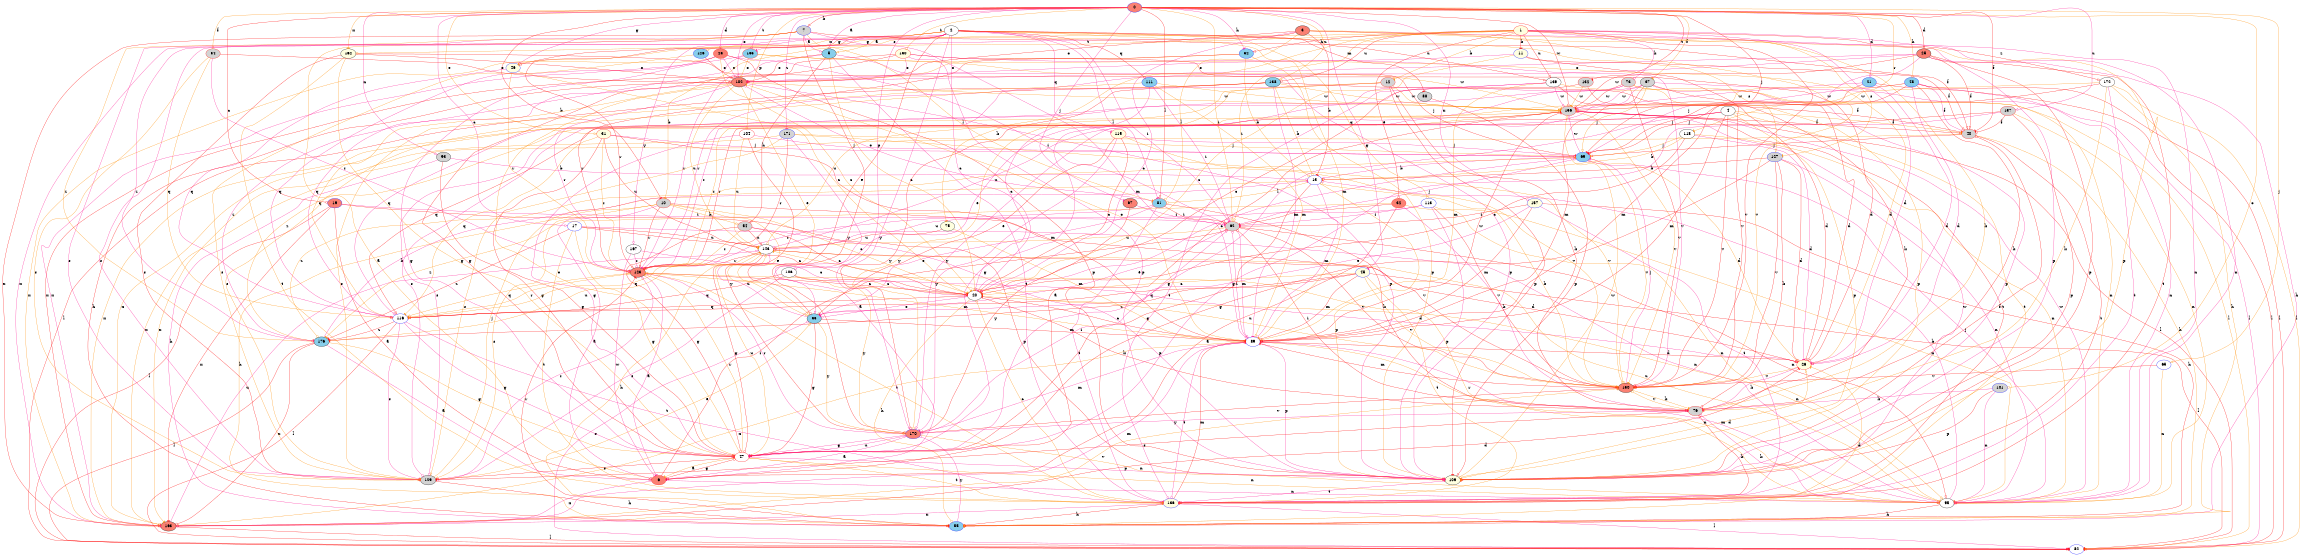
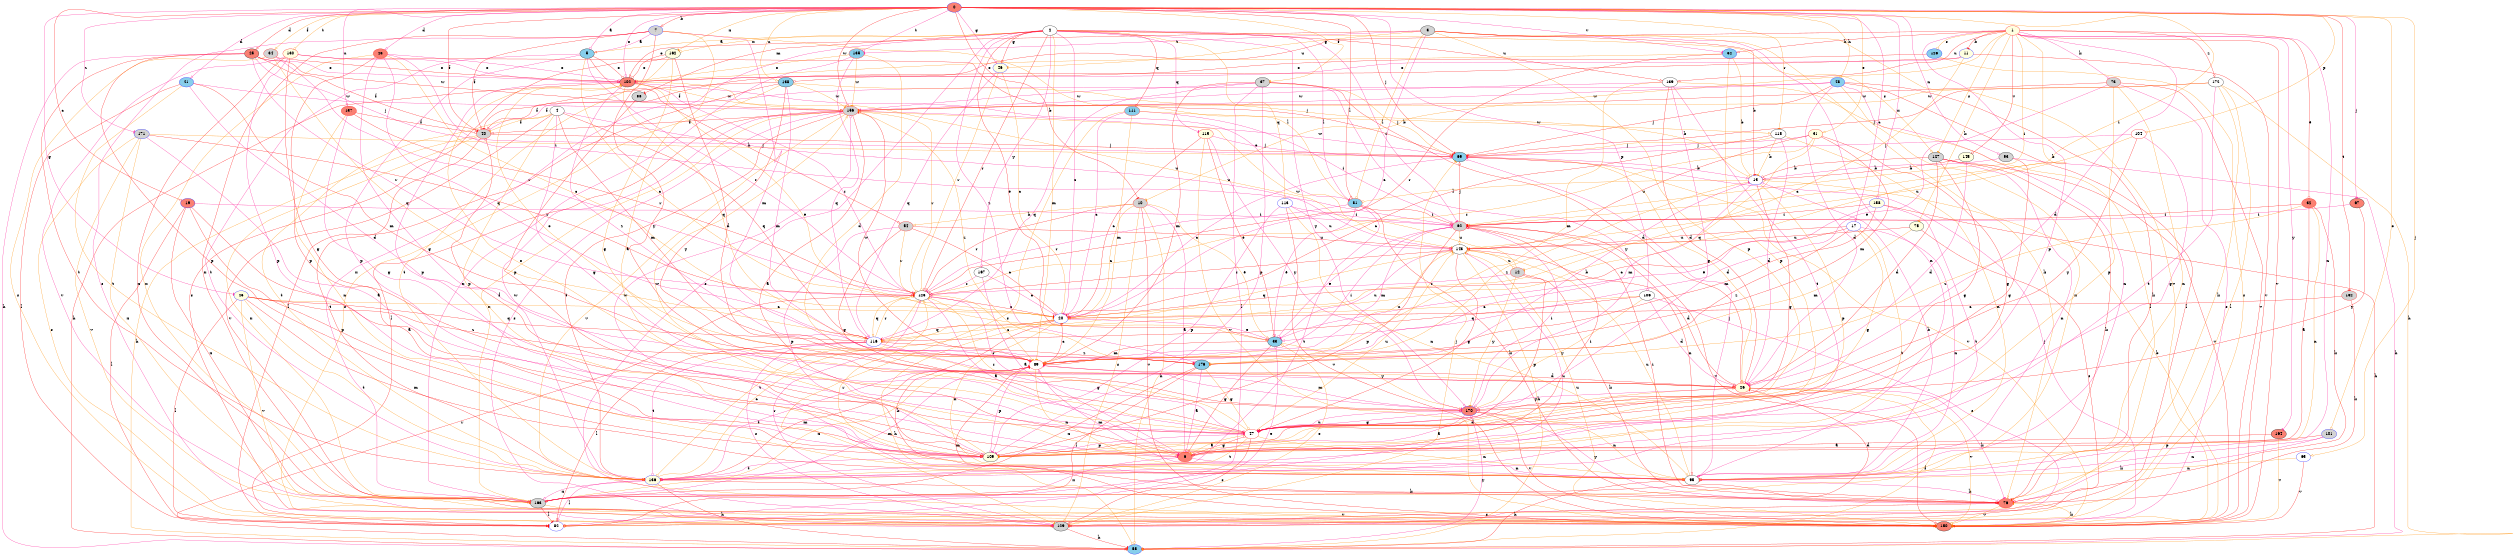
(1238, 31) -> (1587, 31)
(1303, 31) -> (1428, 31)
(142, 47) -> none
(1149, 82) -> (1132, 111)
(1577, 96) -> none
(1317, 101) -> (1438, 121)
(2008, 111) -> (349, 111)
(1071, 122) -> (1499, 258)
(997, 157) -> (1491, 340)
(1583, 157) -> (1460, 157)
(1775, 157) -> (1936, 157)
none -> (1966, 157)
(1381, 199) -> (1460, 193)
(1535, 203) -> (1877, 203)
(979, 247) -> (1293, 254)
(638, 272) -> (922, 296)
(975, 296) -> (1061, 319)
(884, 304) -> (555, 327)
(966, 307) -> (1008, 330)
(1313, 318) -> (875, 467)
(1253, 342) -> (1036, 365)
(1520, 346) -> (2295, 447)
none -> (229, 359)
(617, 365) -> (1025, 365)
none -> (1606, 394)
(807, 405) -> (1224, 397)
(1695, 411) -> (2006, 503)
(1902, 418) -> (1253, 383)
none -> (2279, 434)
(1859, 446) -> (1925, 469)
none -> (1761, 516)
(168, 526) -> (538, 503)
